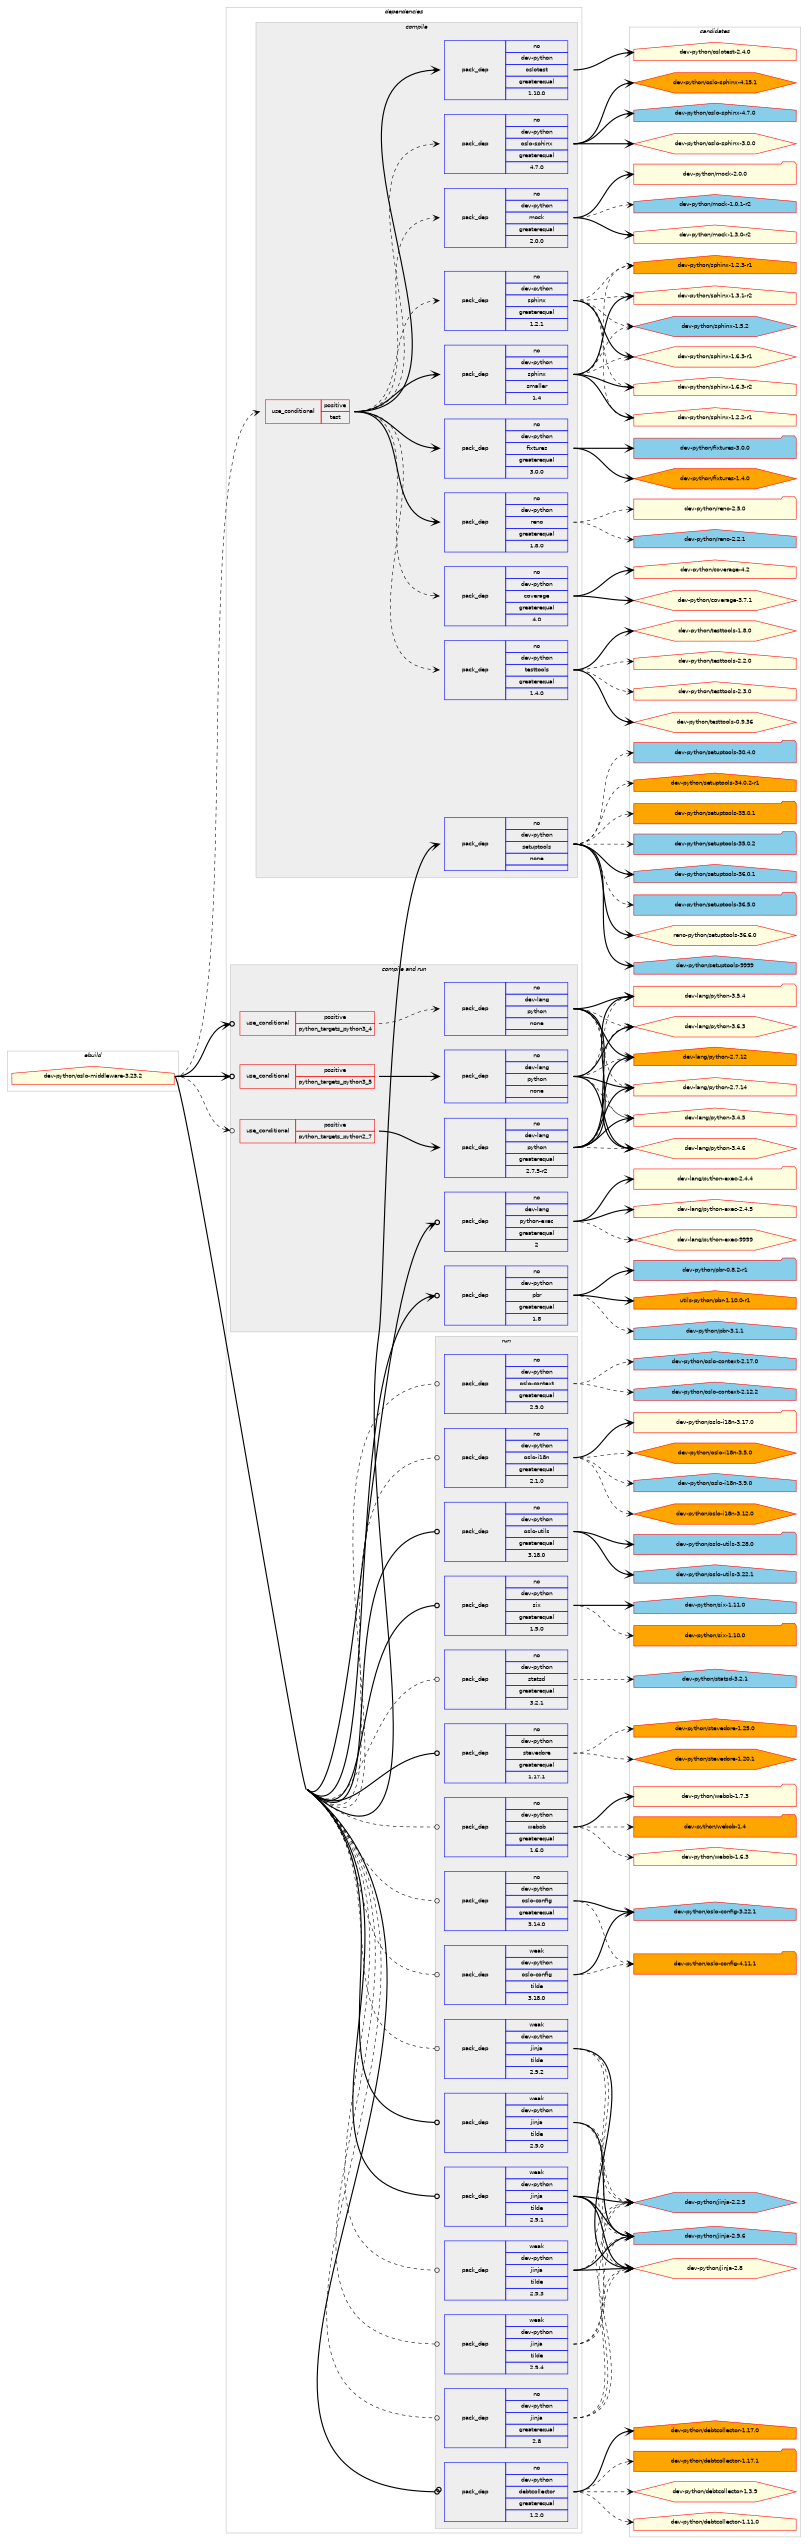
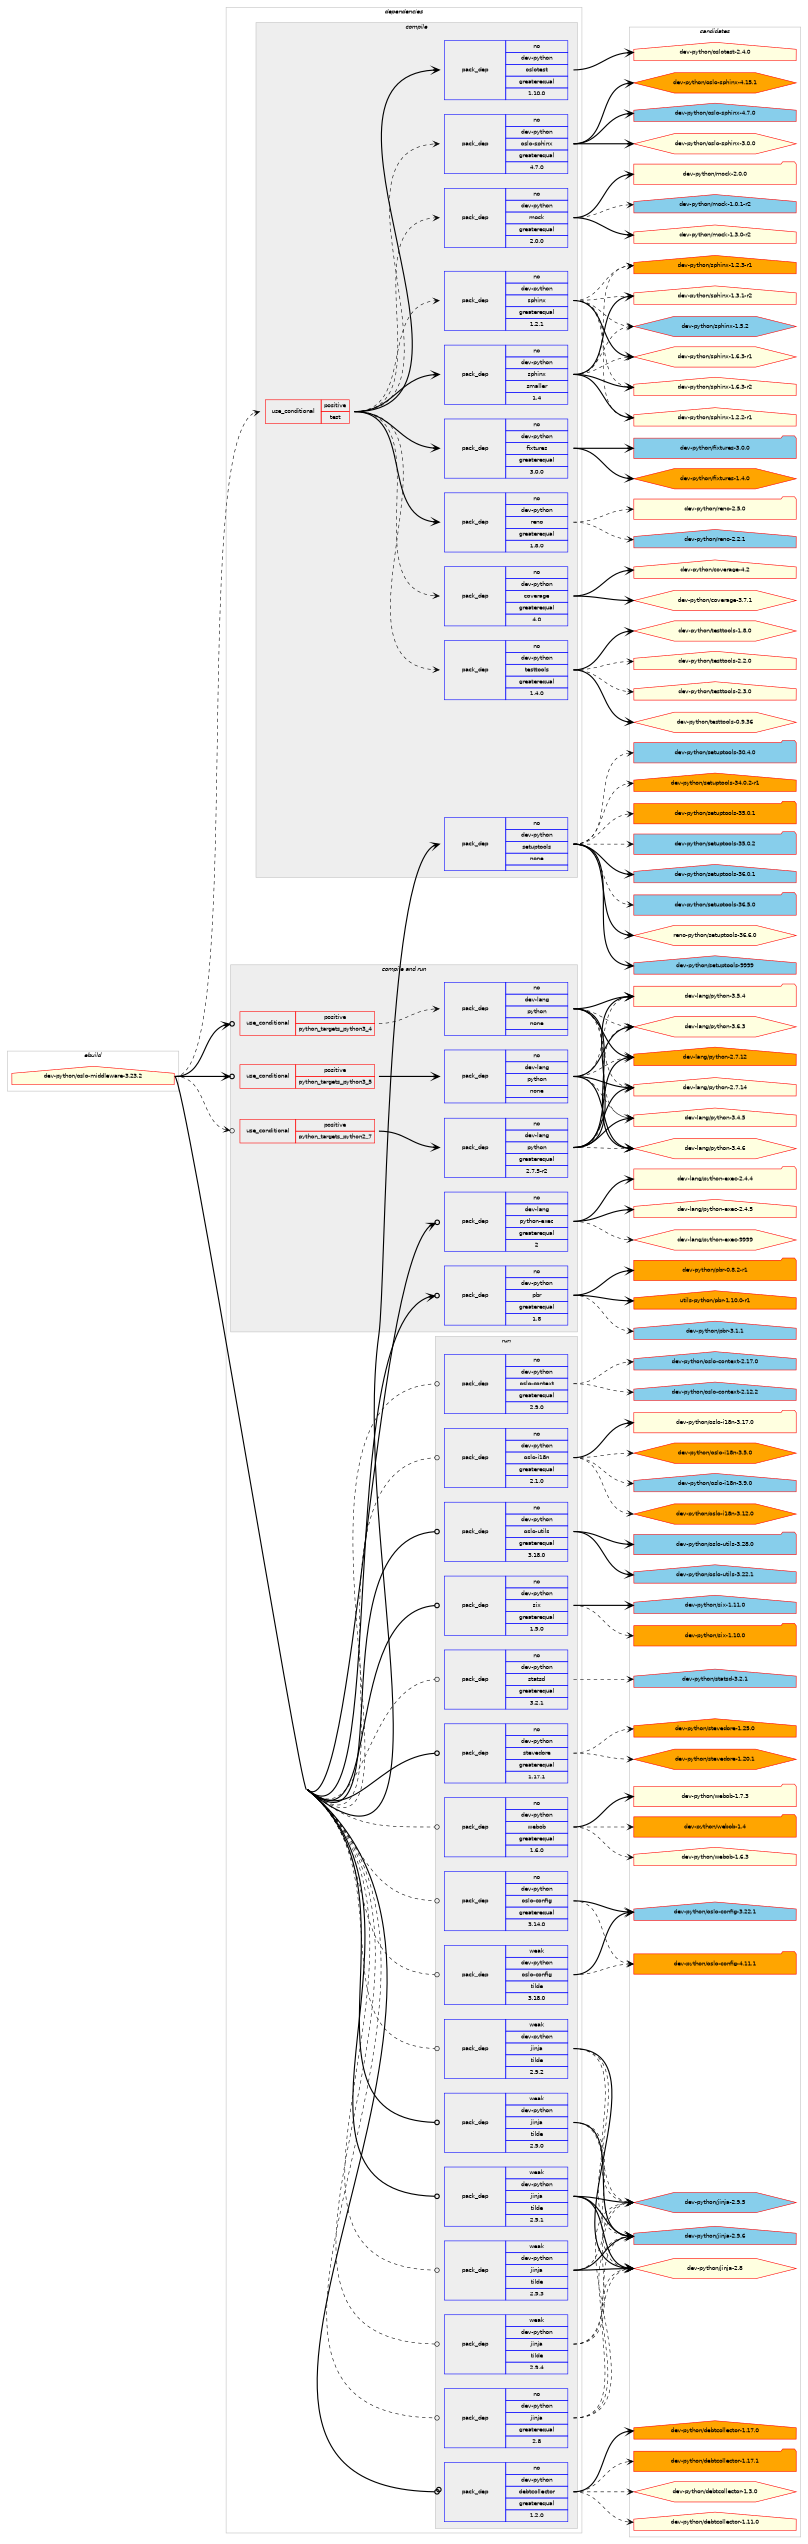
(715, 1270) -> (715, 1270)
(715, 2203) -> (715, 2203)
(715, 2492) -> (715, 2492)
